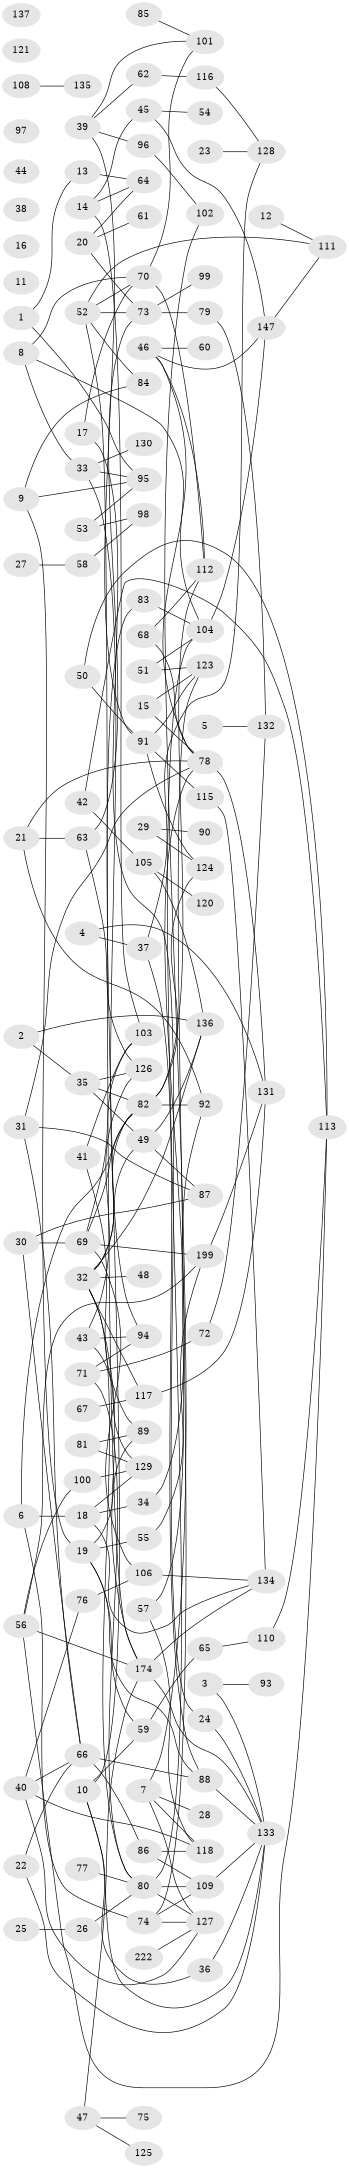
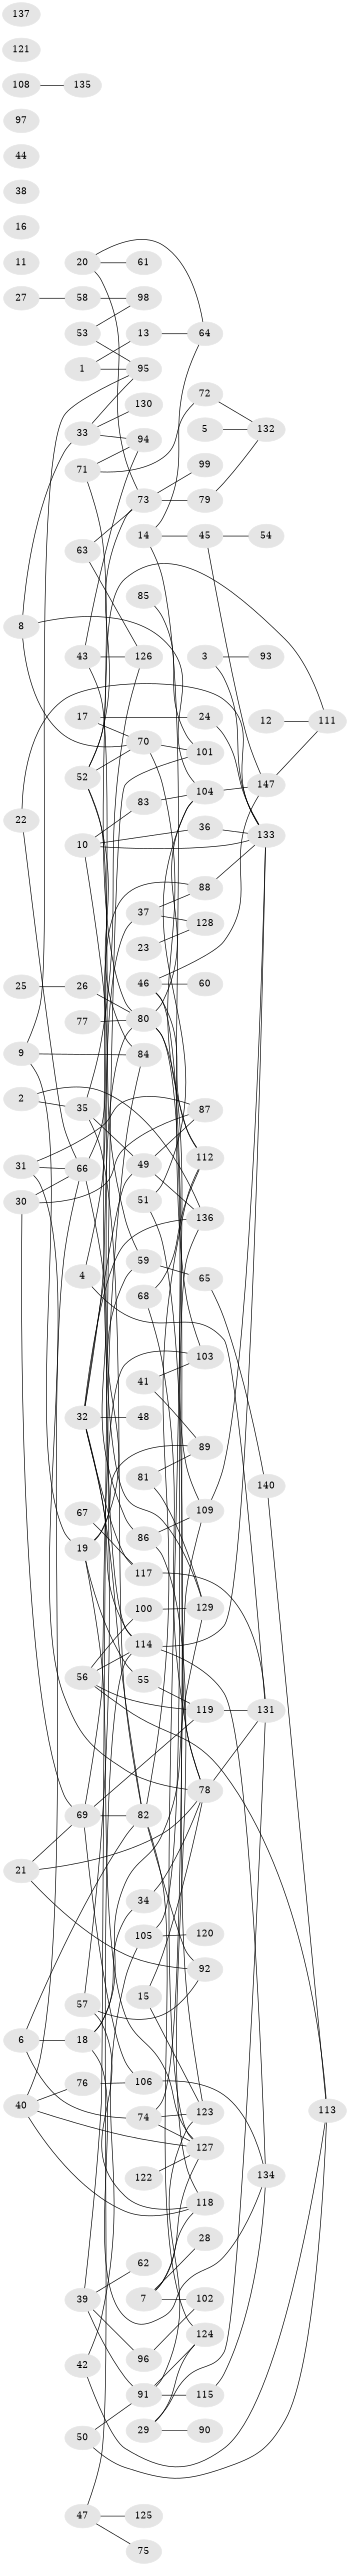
(205, 78) -> none
(52, 838) -> (52, 1843)
(205, 1256) -> (205, 1711)
none -> (109, 1599)
(266, 1639) -> (266, 1486)
(144, 1670) -> (144, 1645)
(120, 1679) -> (124, 2009)
(144, 1958) -> (144, 2178)
none -> (248, 2088)
